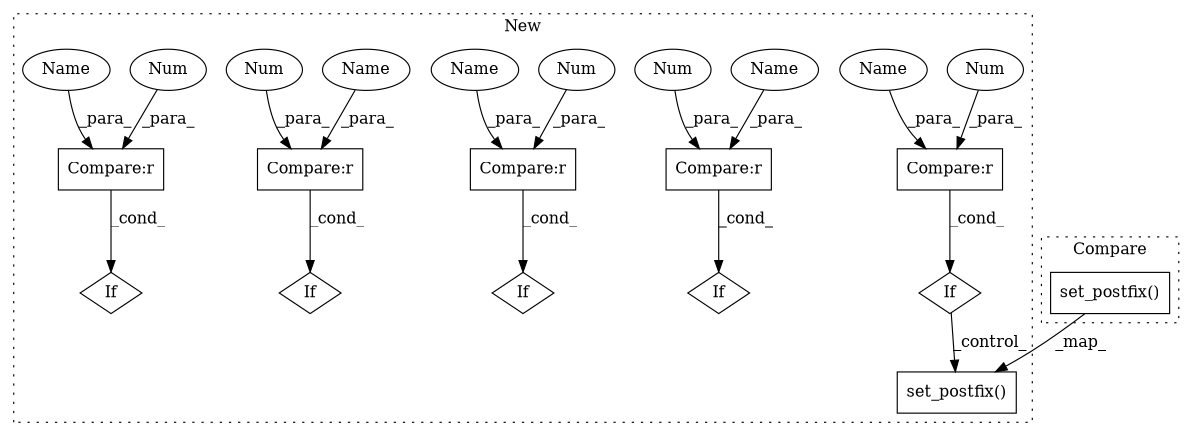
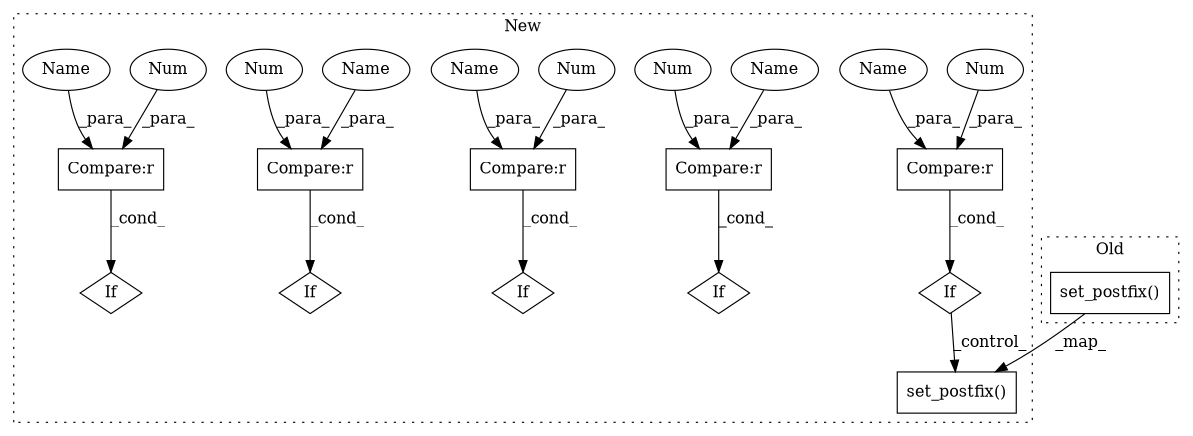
(1110, 250) -> (1110, 250)
